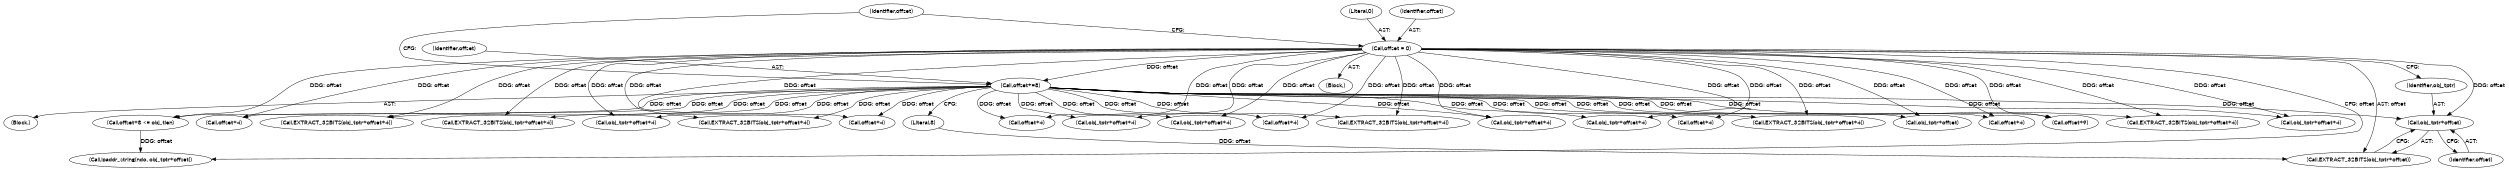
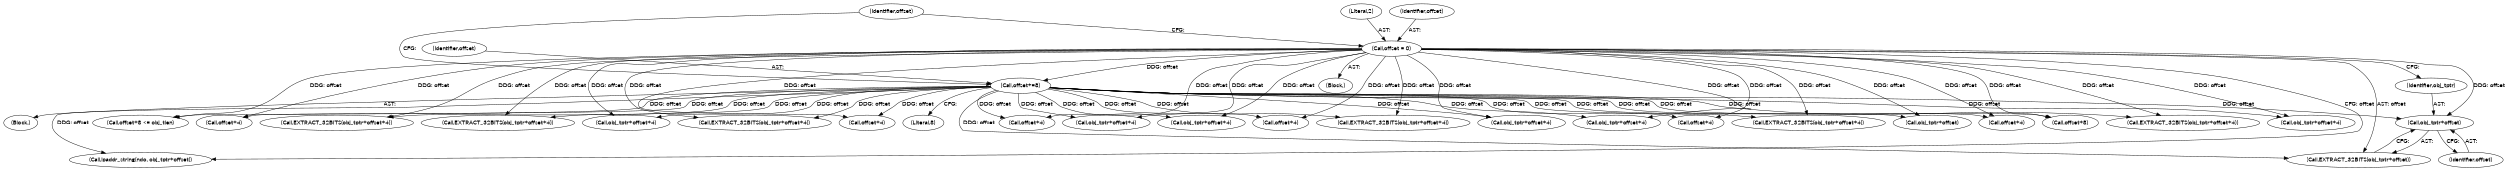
(1361, 12) -> (1361, 12)
(2070, 123) -> (2070, 123)
(141, 139) -> (489, 105)
(1644, 152) -> (1592, 145)
